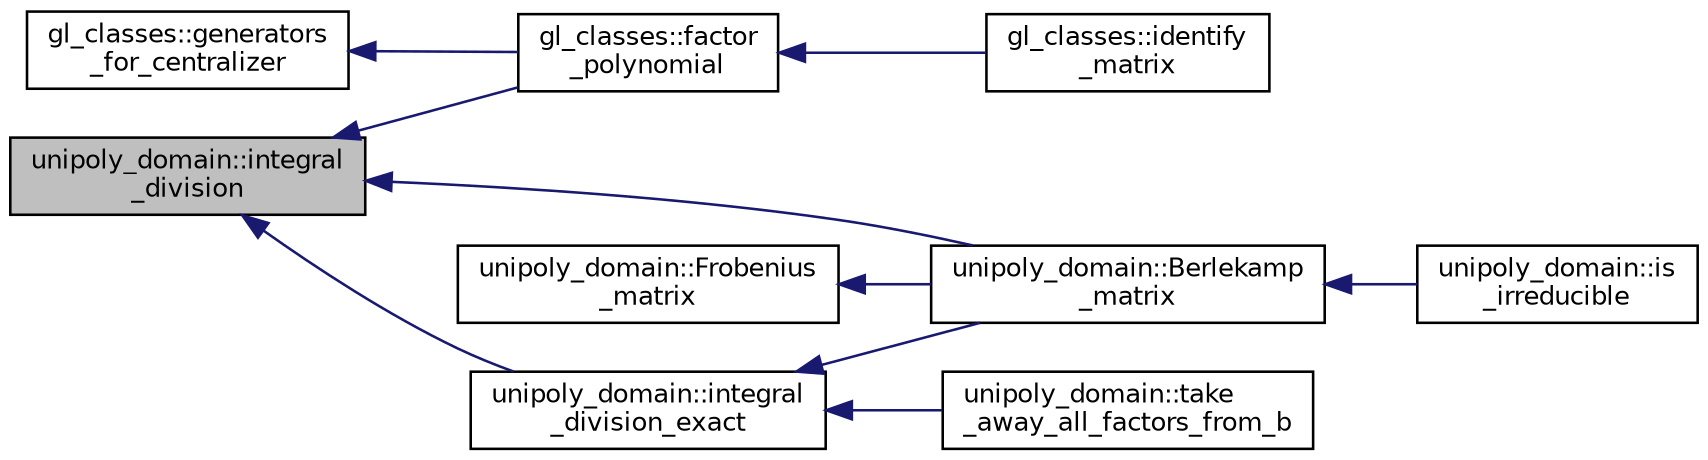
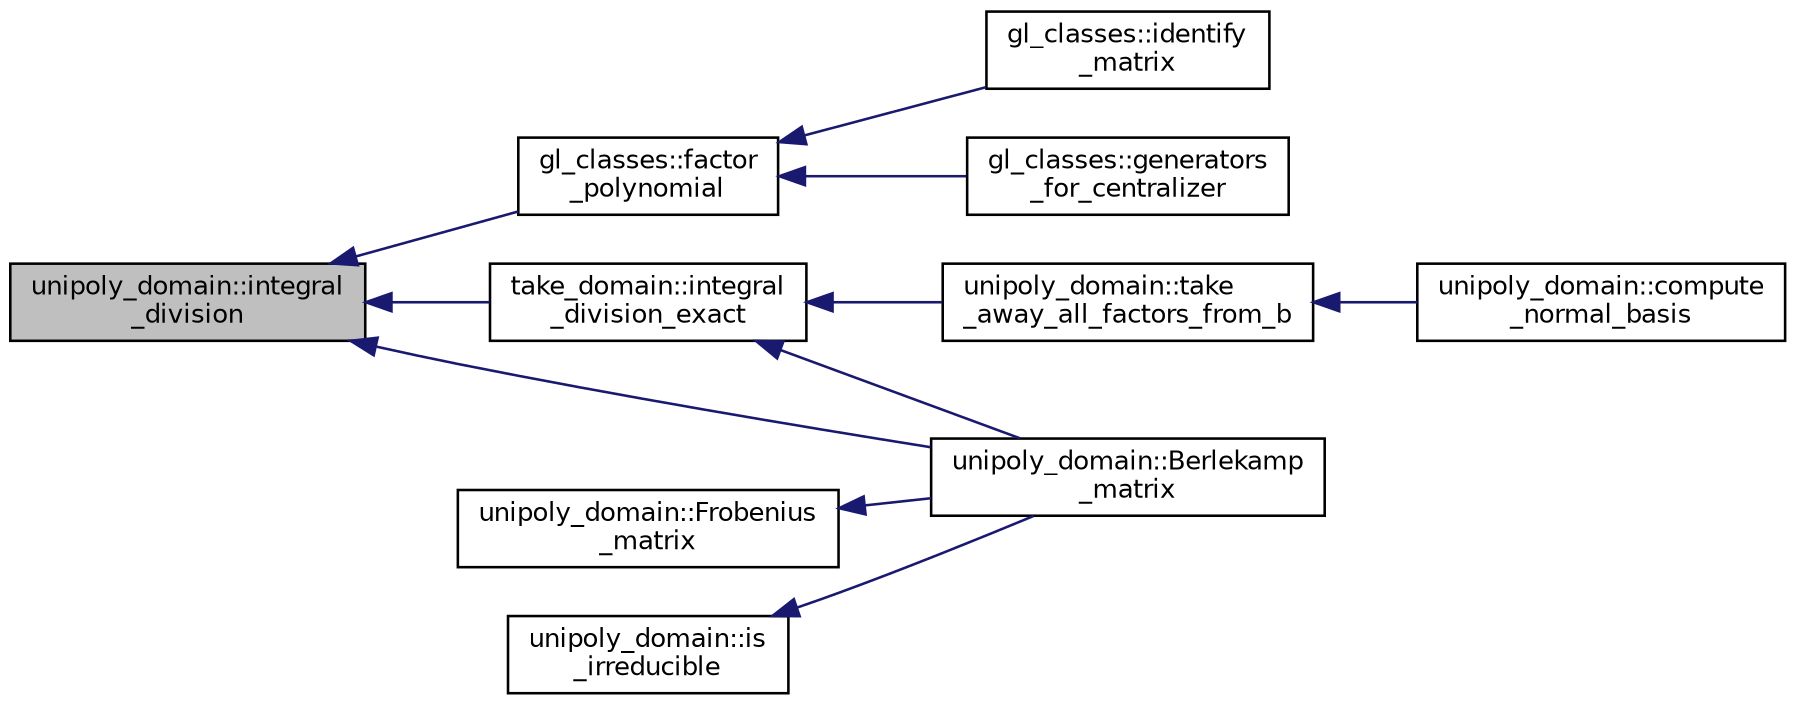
(447, 52) -> (886, 176)
(1384, 284) -> (916, 563)
none -> (1601, 302)
(648, 410) -> (648, 302)
